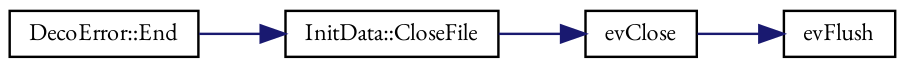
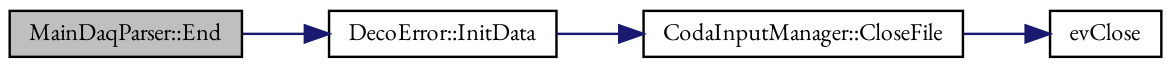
(104, 34) -> (443, 34)
none -> (126, 34)
(392, 34) -> (803, 34)
(840, 34) -> none
